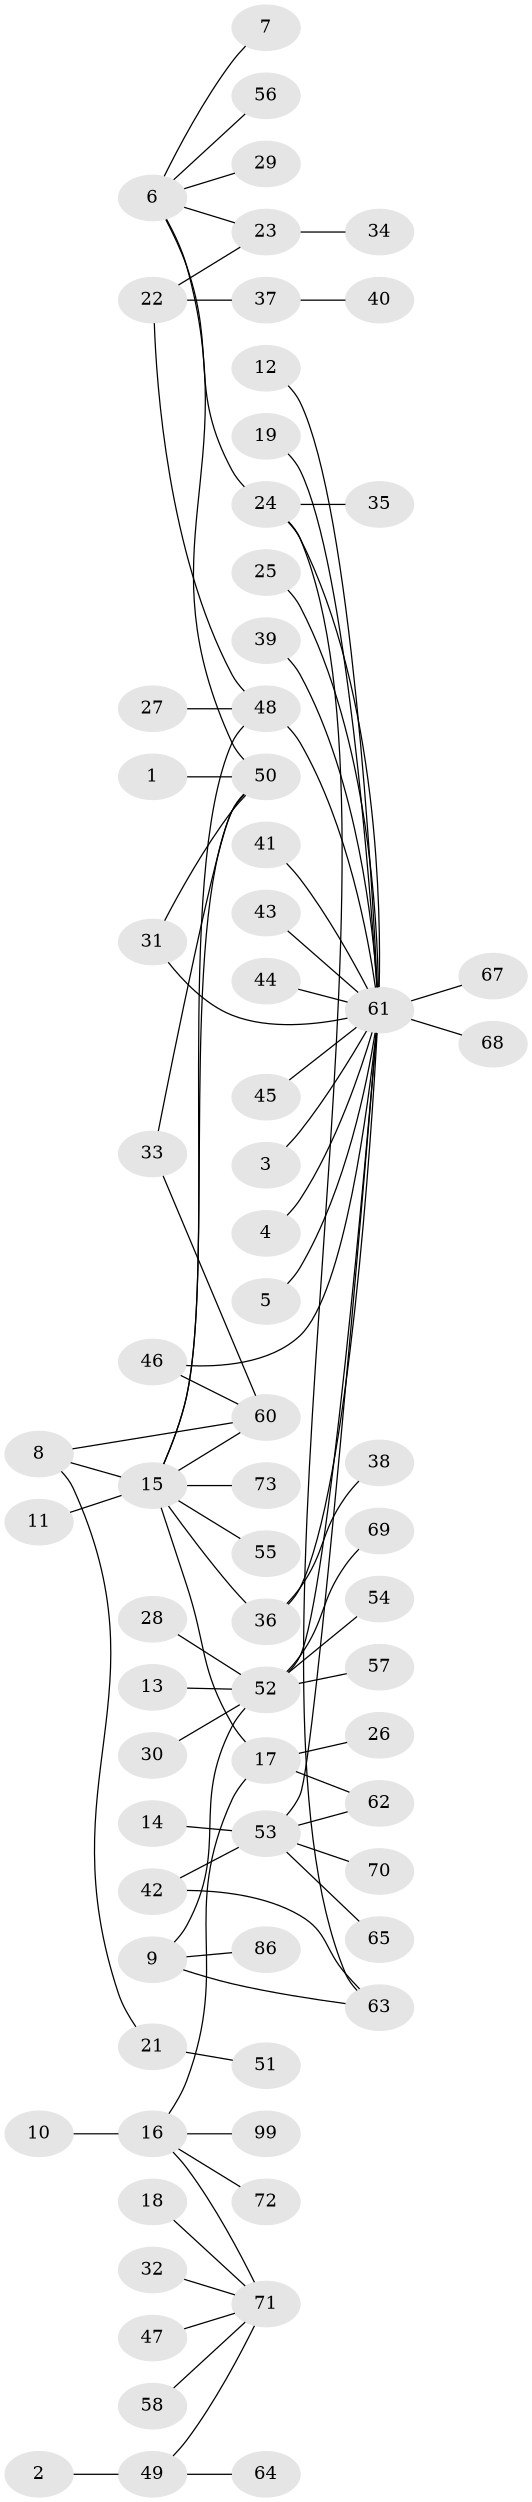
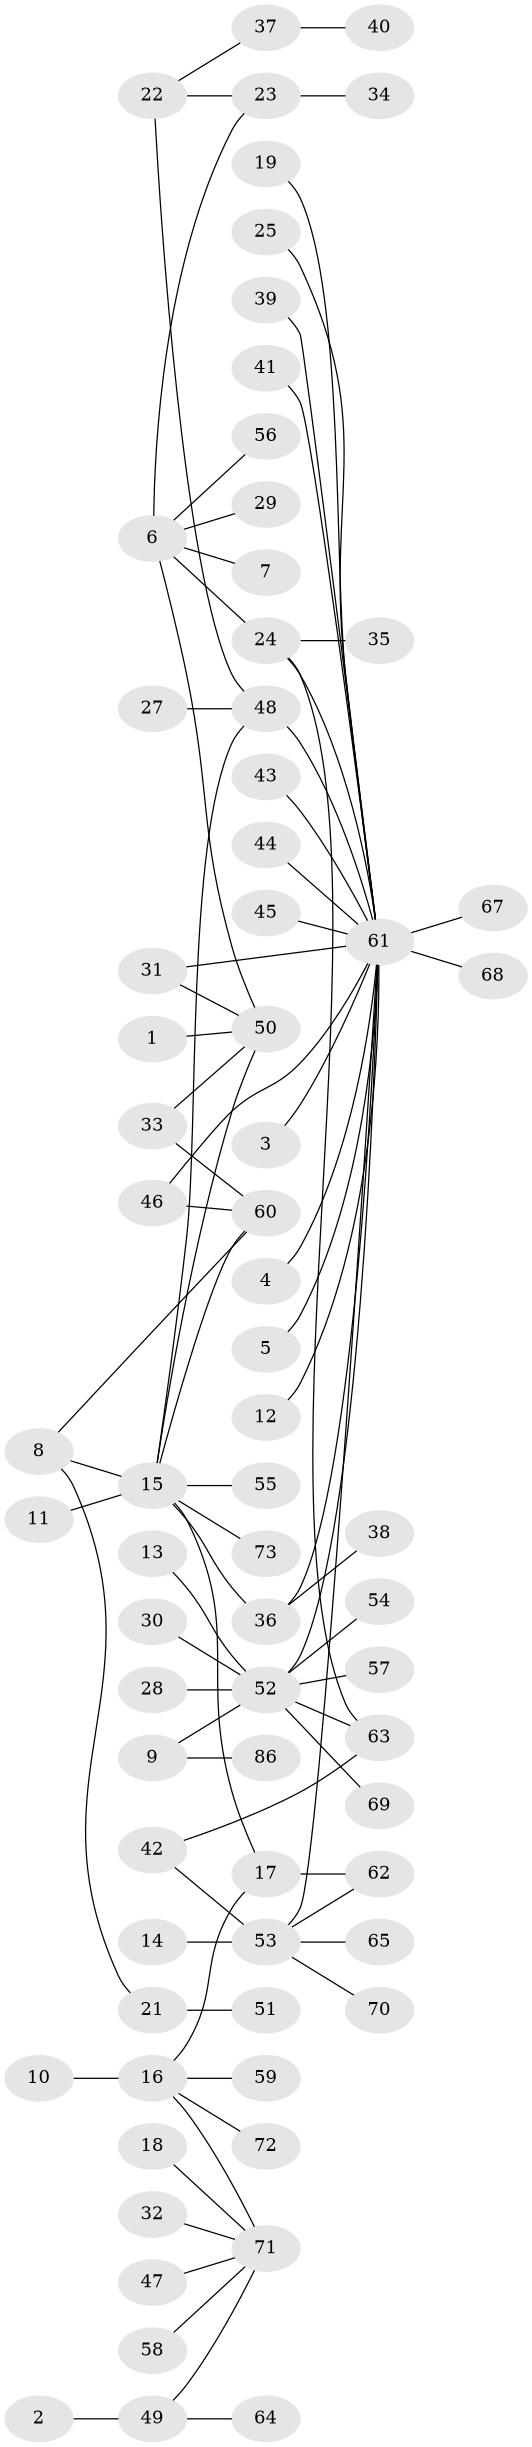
(380, 1735) -> none
(264, 1990) -> (316, 1711)
(266, 2134) -> (266, 2078)
